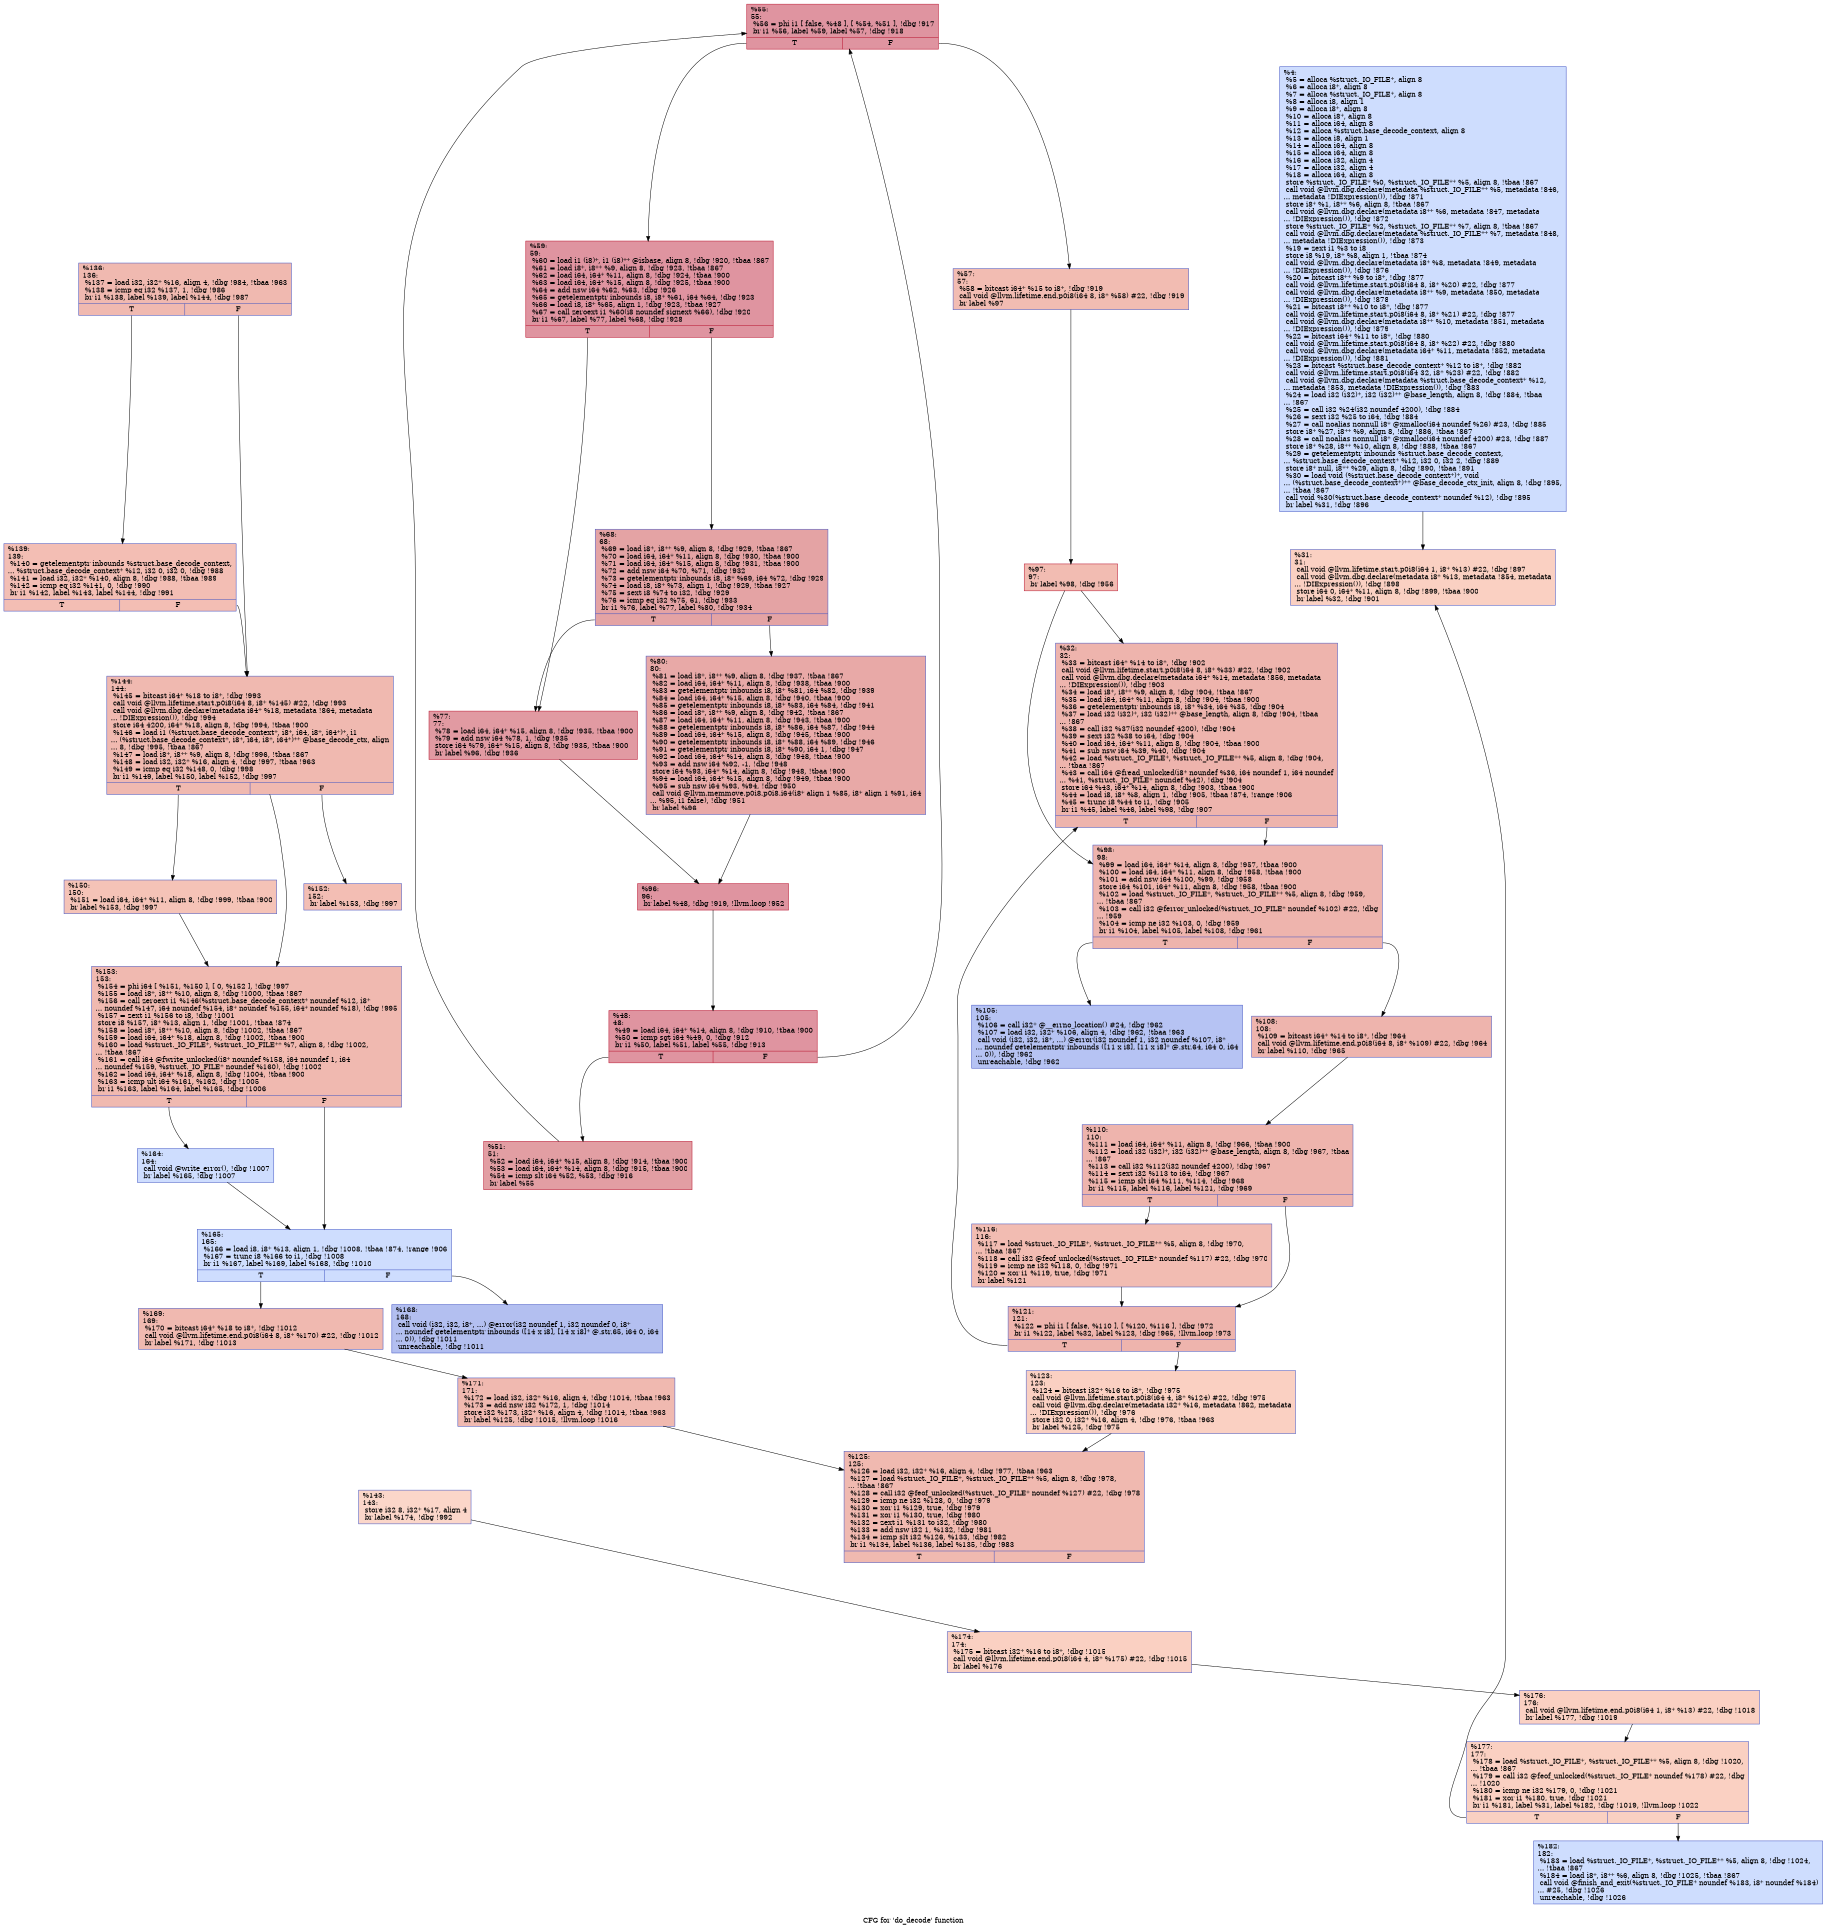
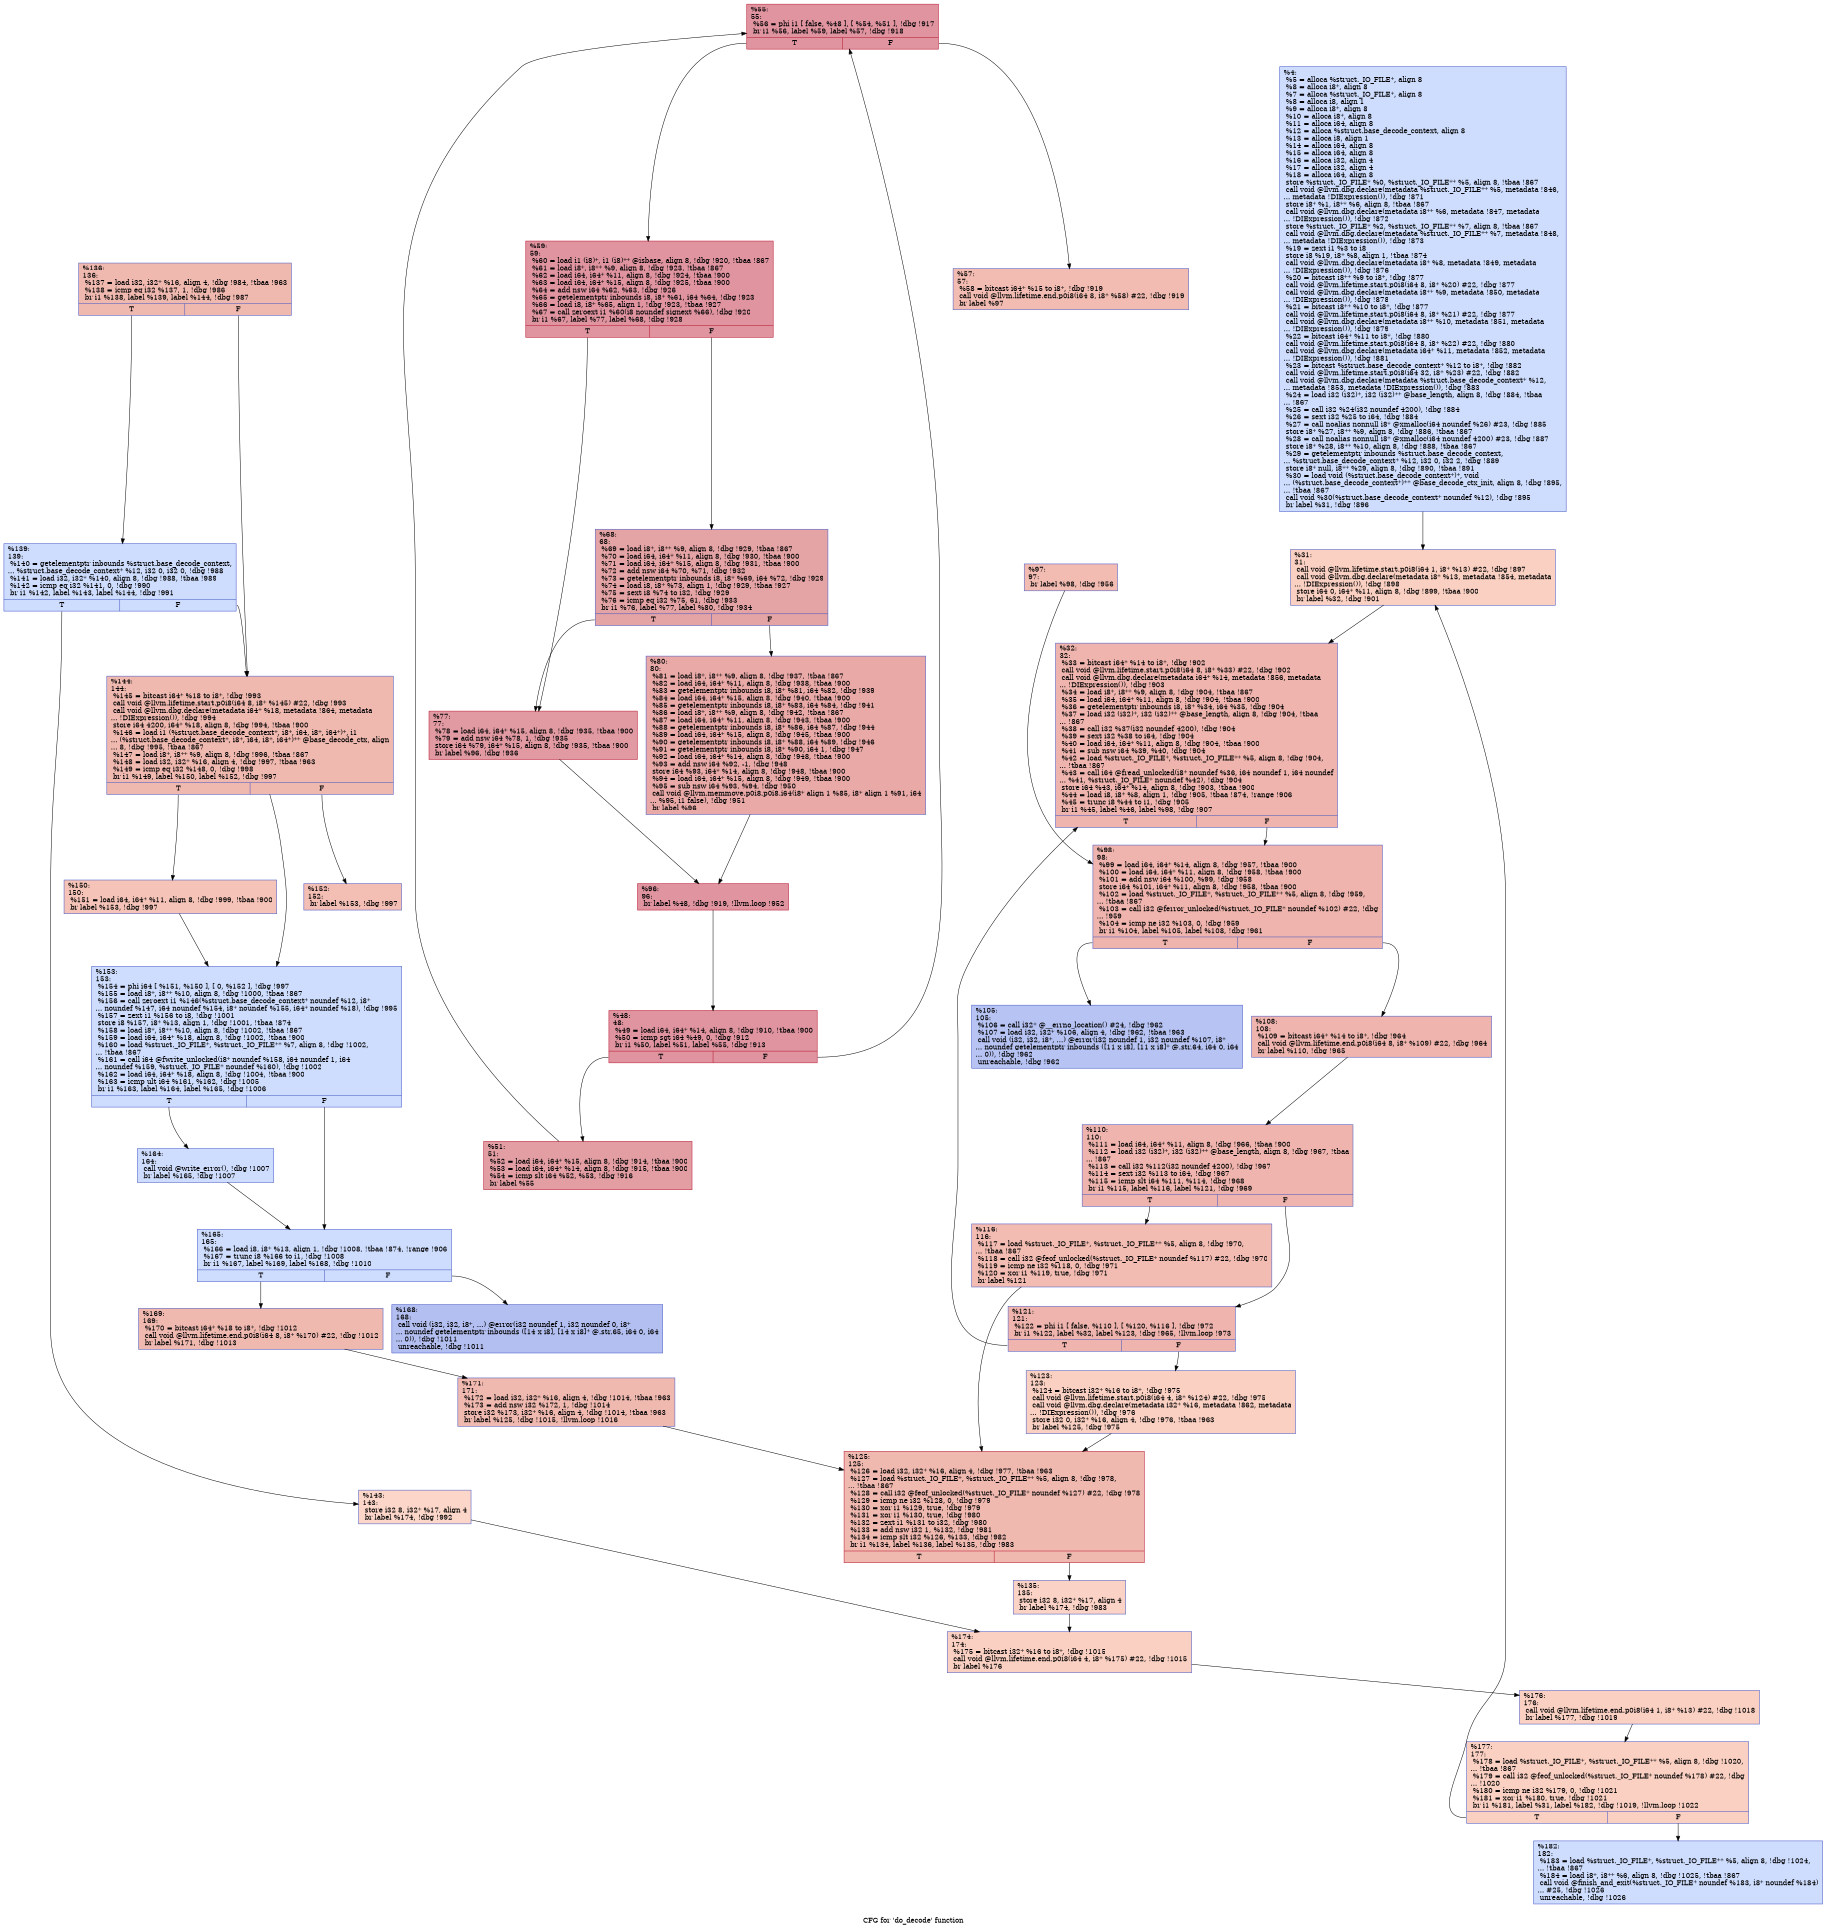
(1326, 87) -> (1326, 87)
(1071, 434) -> none
(120, 577) -> (120, 577)
(1071, 577) -> (1071, 577)
(1101, 615) -> (1358, 623)
(247, 1037) -> (247, 1037)
none -> (51, 1161)
(1122, 1294) -> (982, 1361)
(994, 1507) -> (994, 1507)
none -> (1069, 1597)
